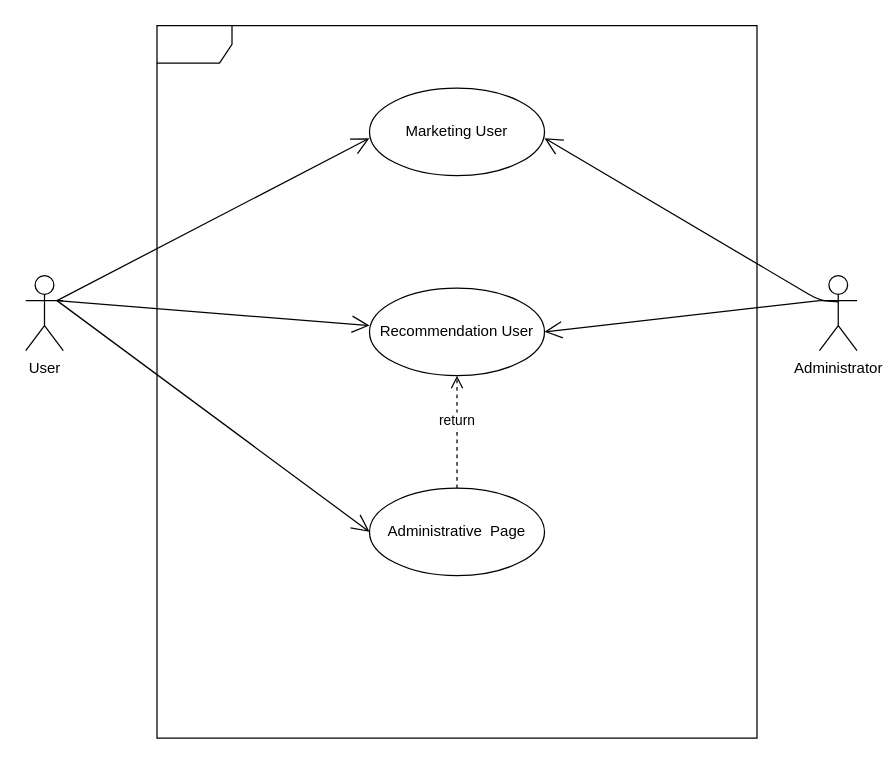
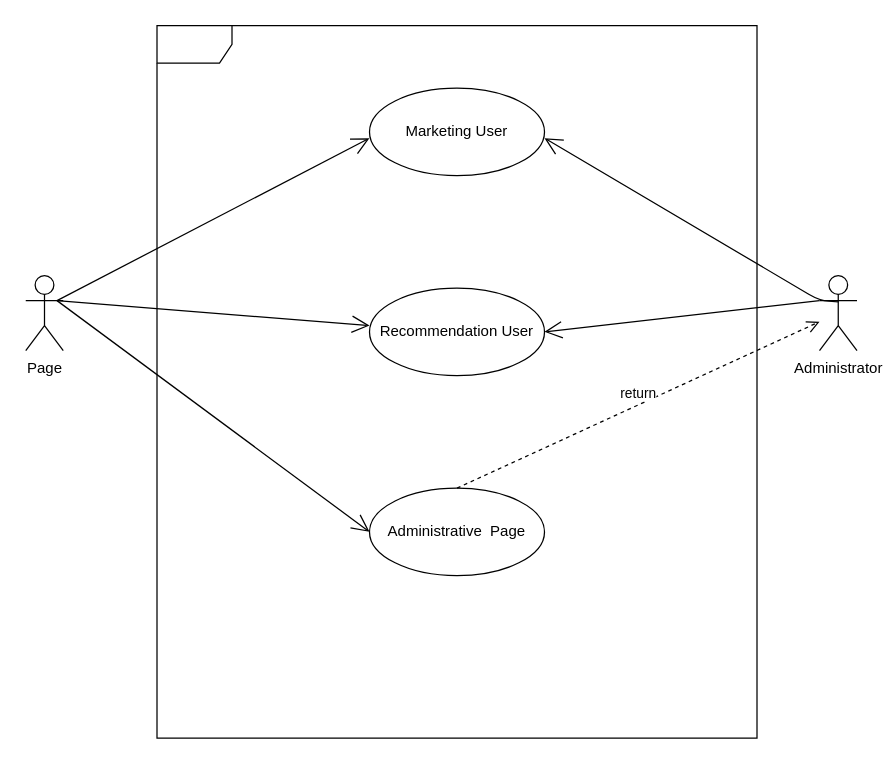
(45, 368) -> (45, 368)
(457, 434) -> (637, 406)
